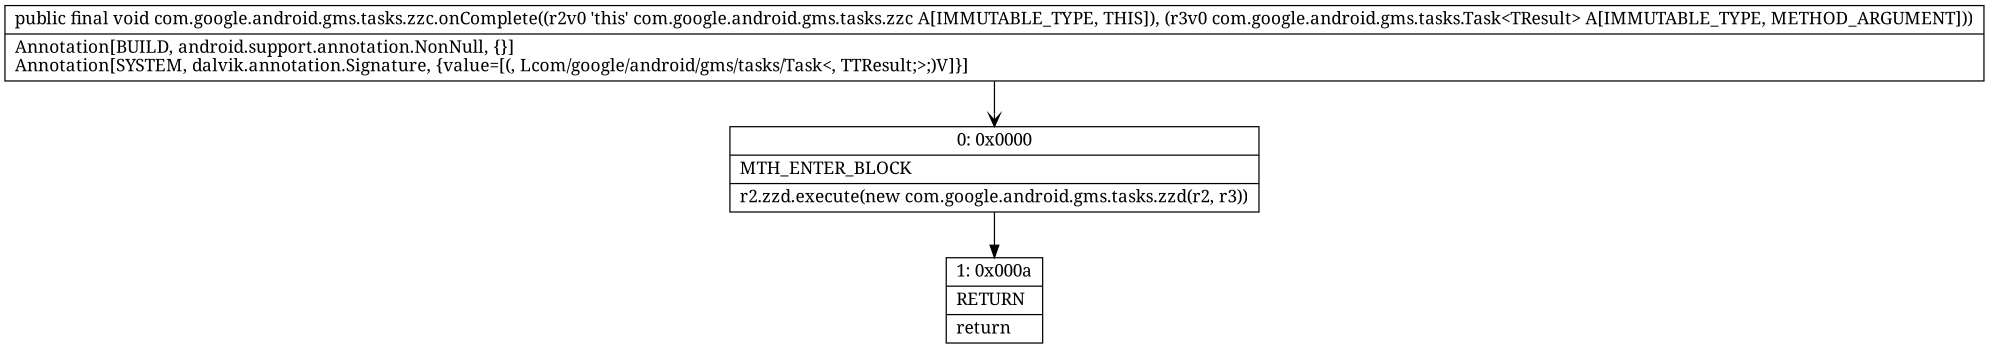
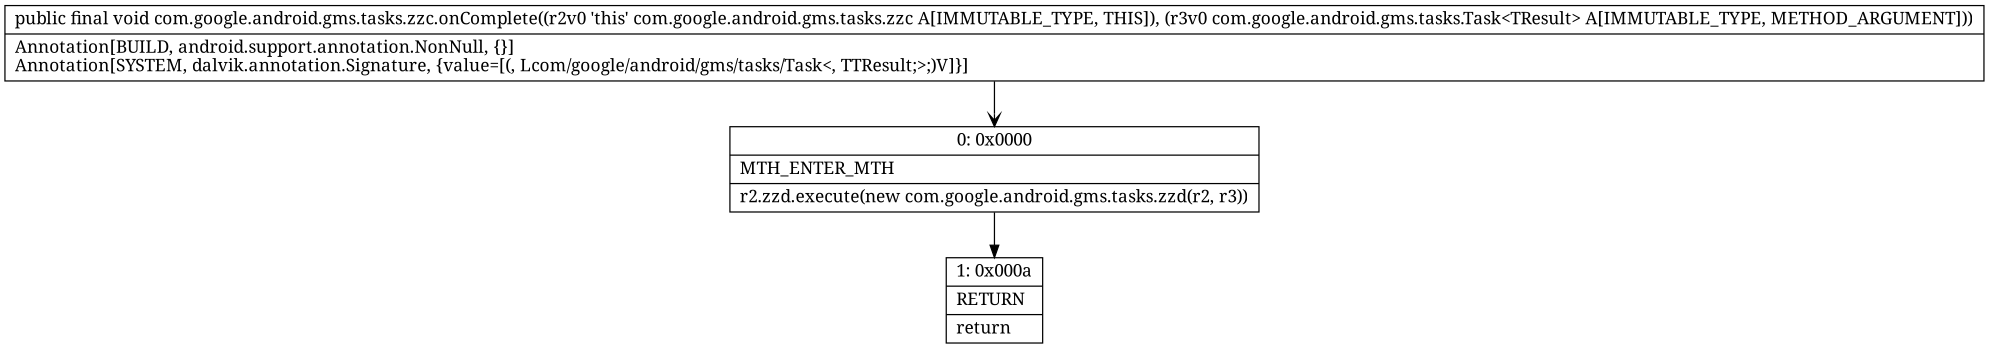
(826, 169) -> (818, 169)
